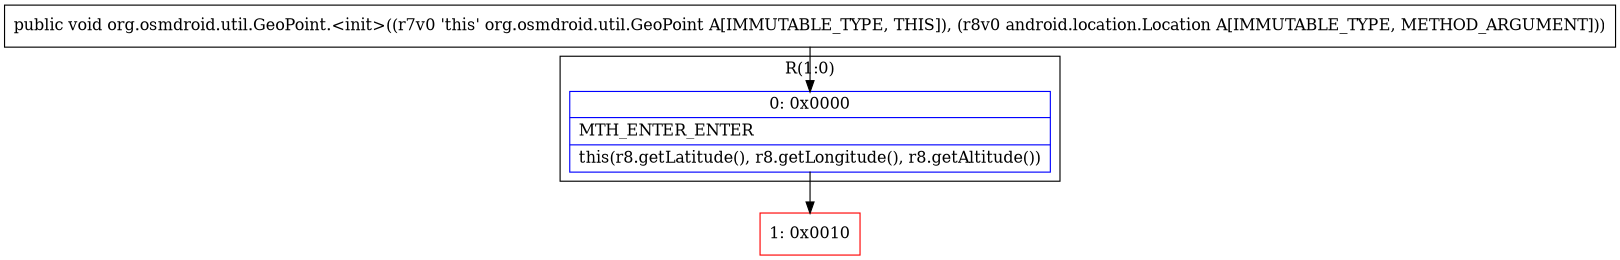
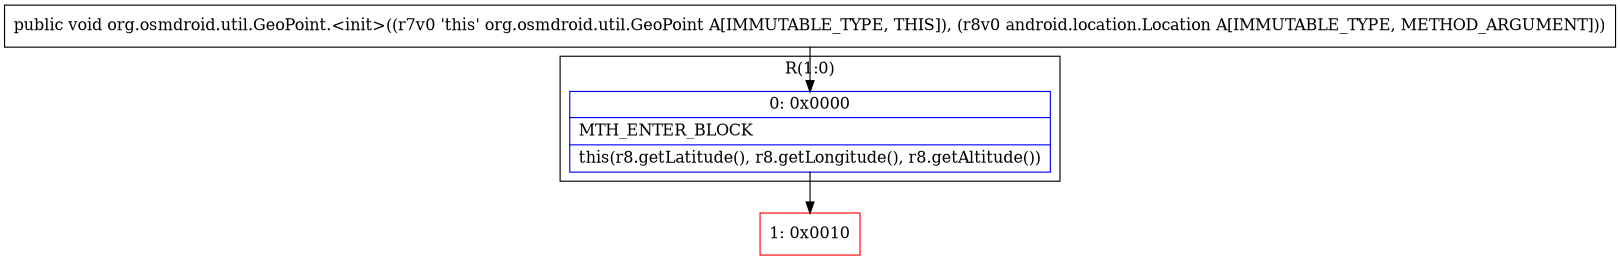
(666, 131) -> (666, 131)
